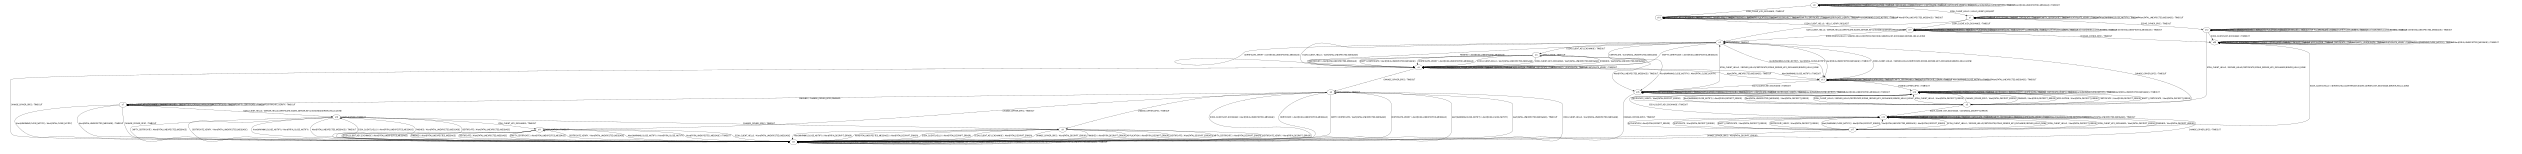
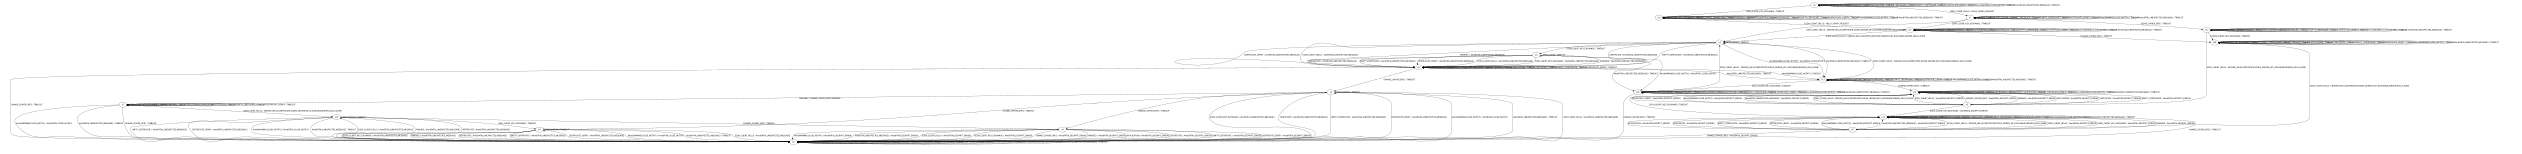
(2230, 36) -> (2230, 36)
(2071, 65) -> none
